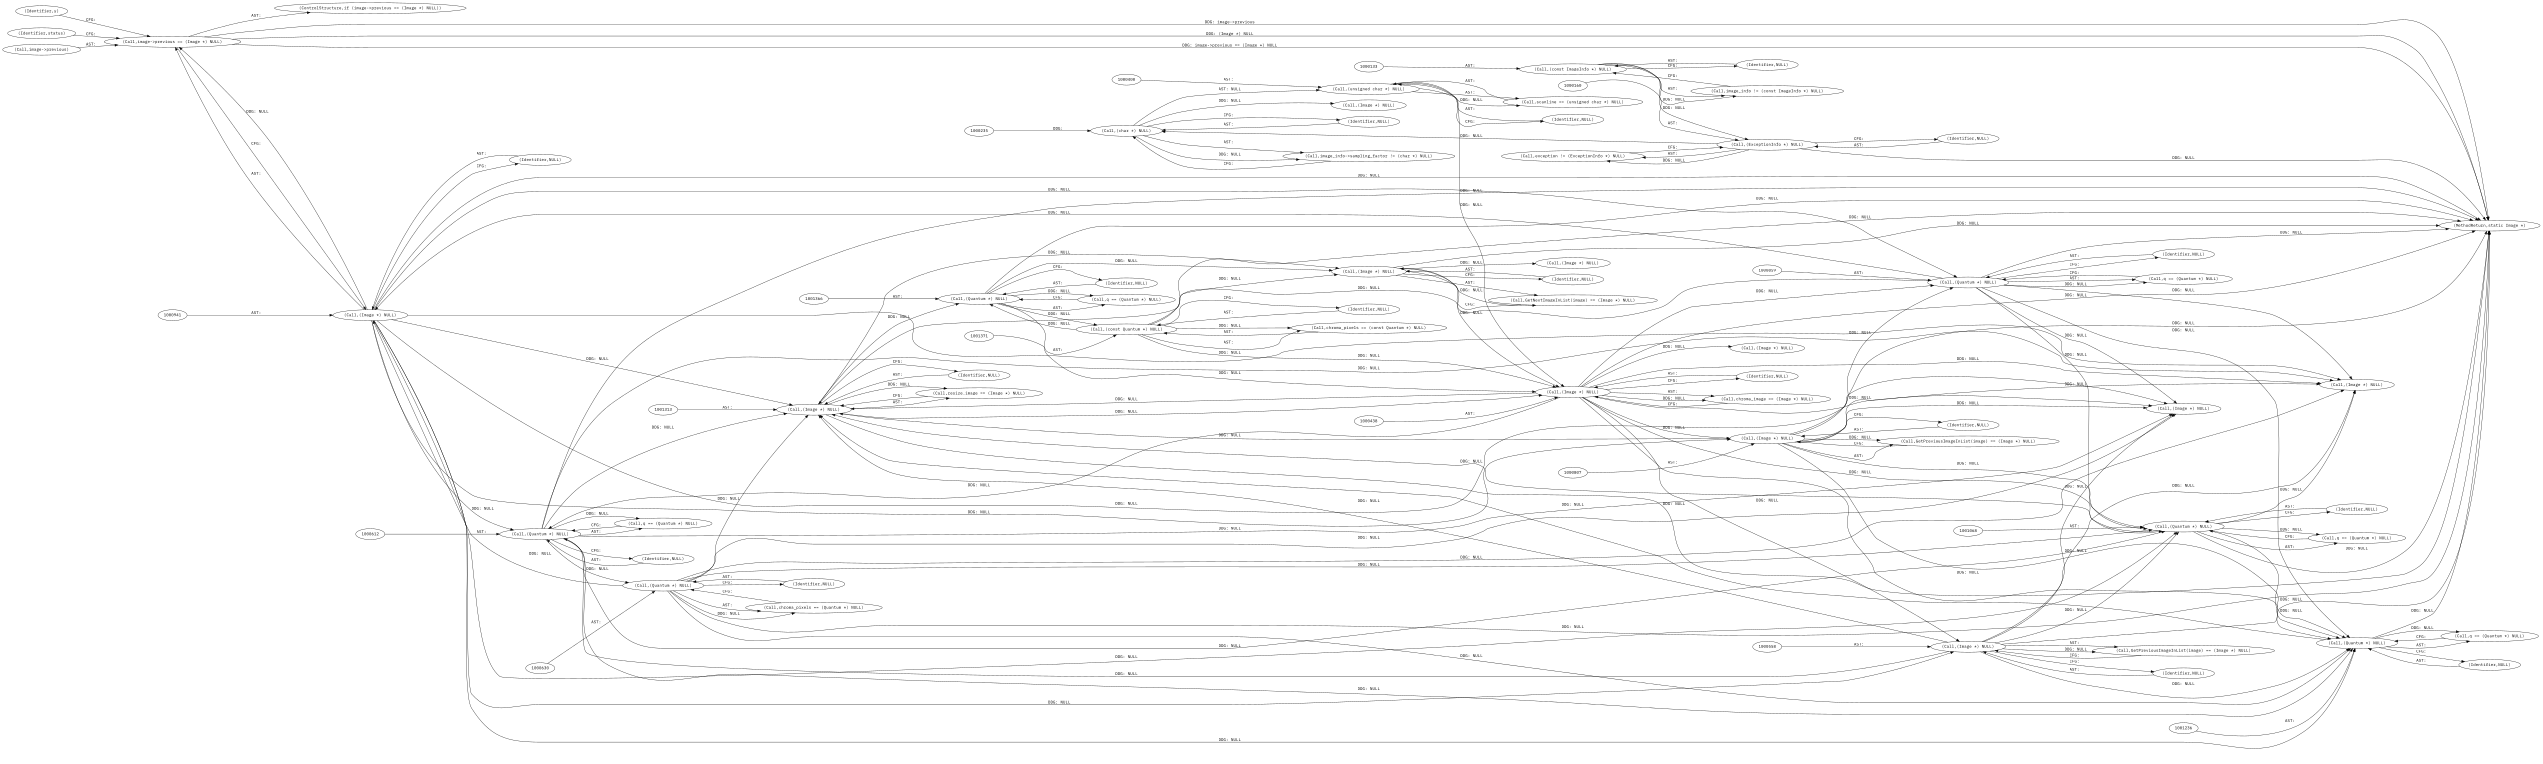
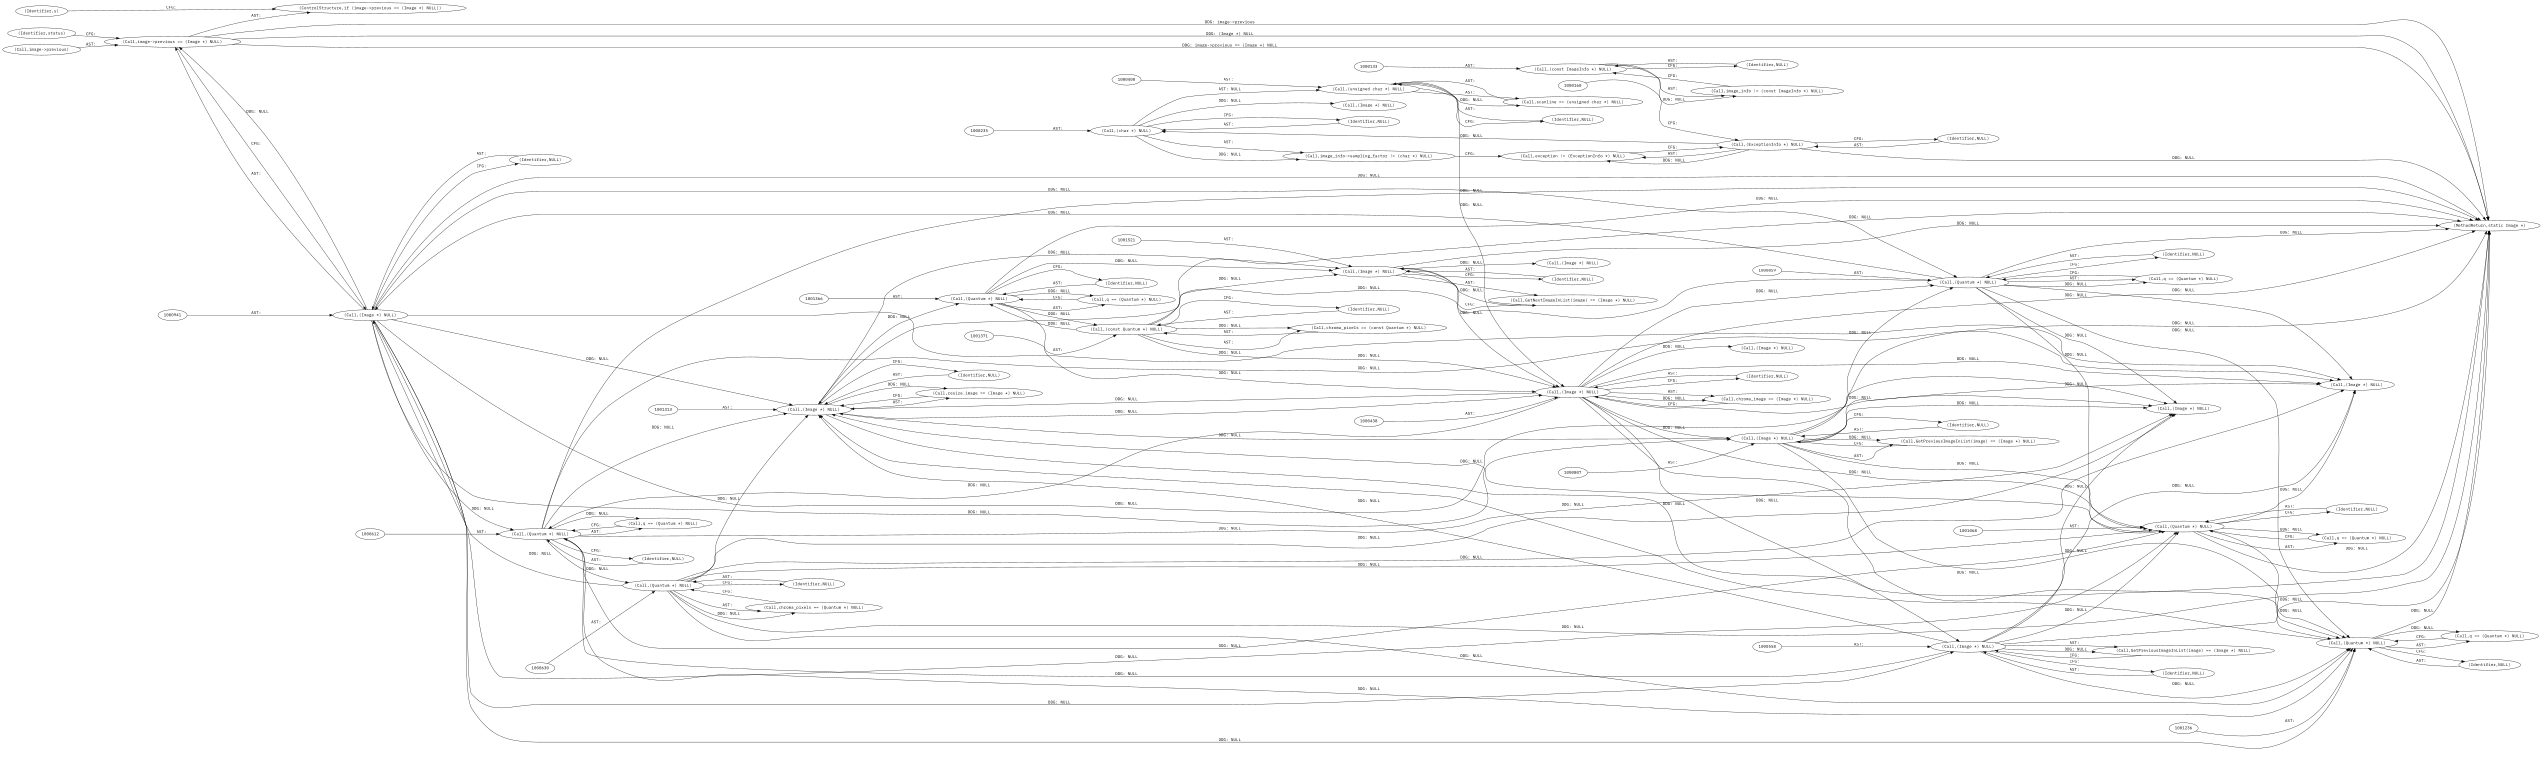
(103, 26) -> (170, 10)
(1663, 110) -> none
(1674, 123) -> (1674, 123)
(1059, 129) -> (1059, 129)
(1229, 169) -> (1477, 156)
none -> (1127, 240)
